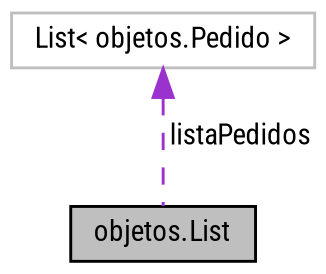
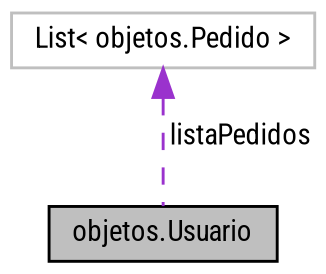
(163, 234) -> (163, 234)
